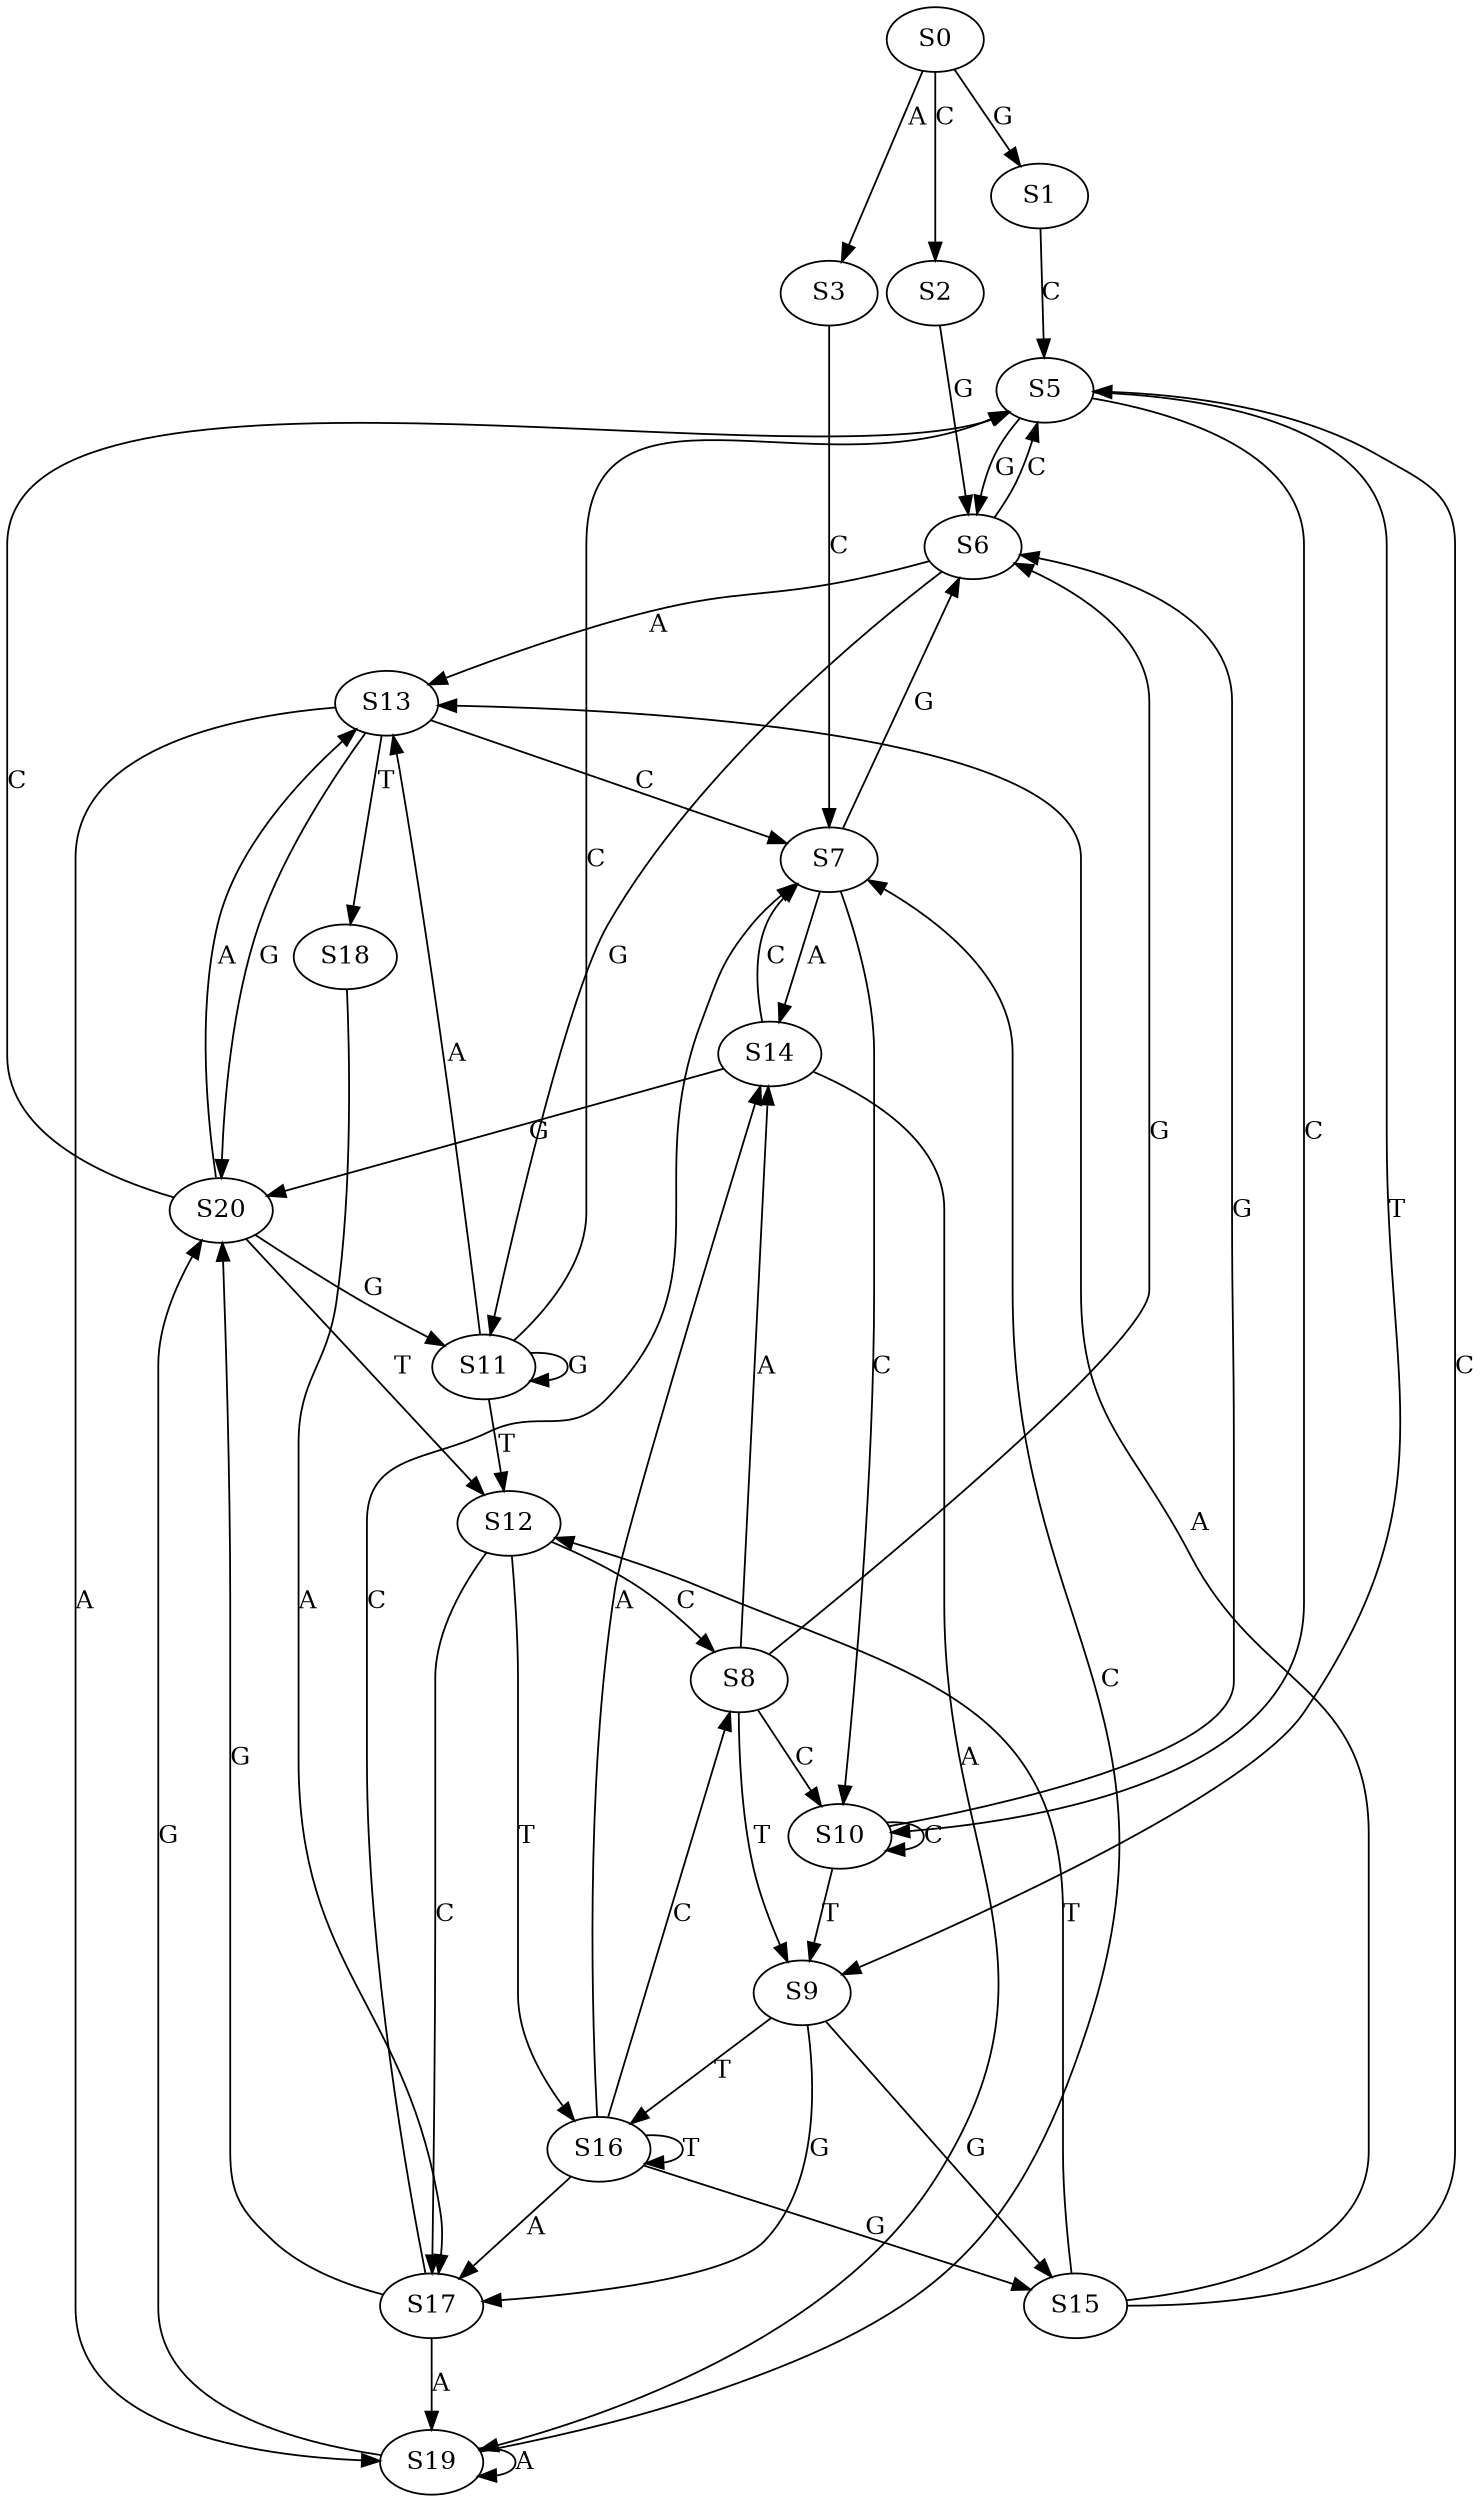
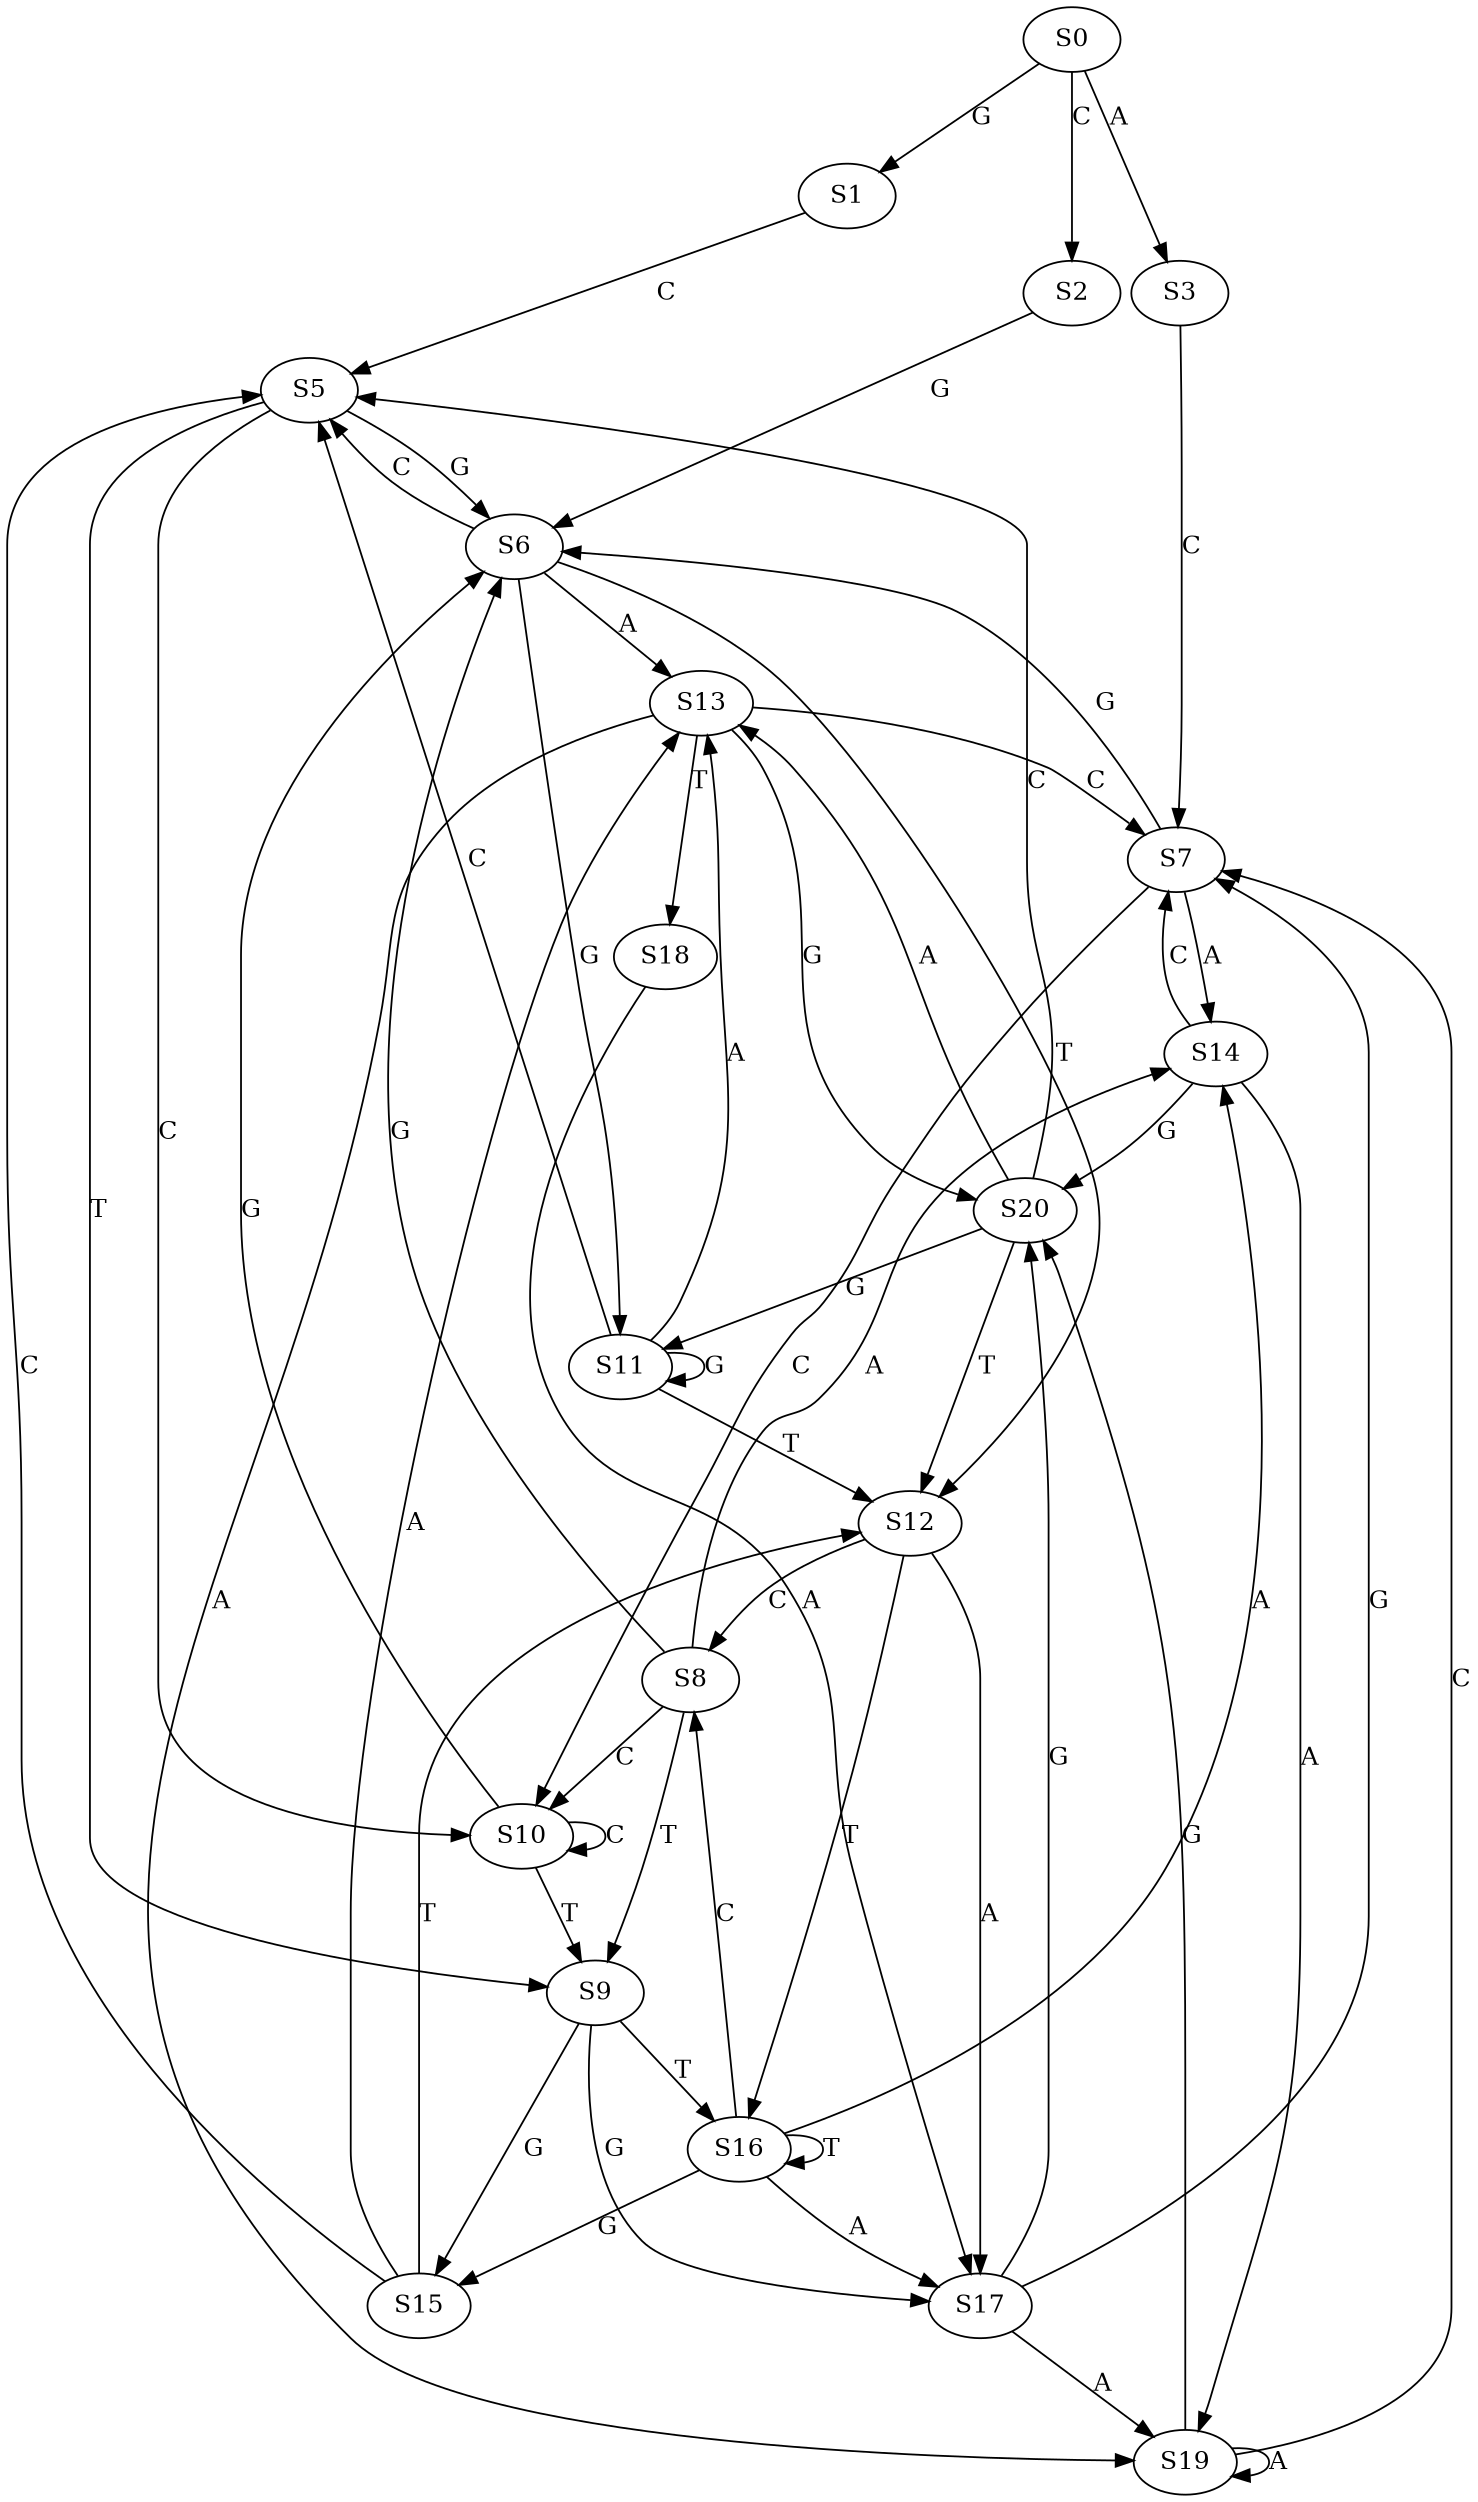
none -> (986, 956)
(377, 1602) -> (1380, 1602)
(445, 1915) -> (989, 1915)
